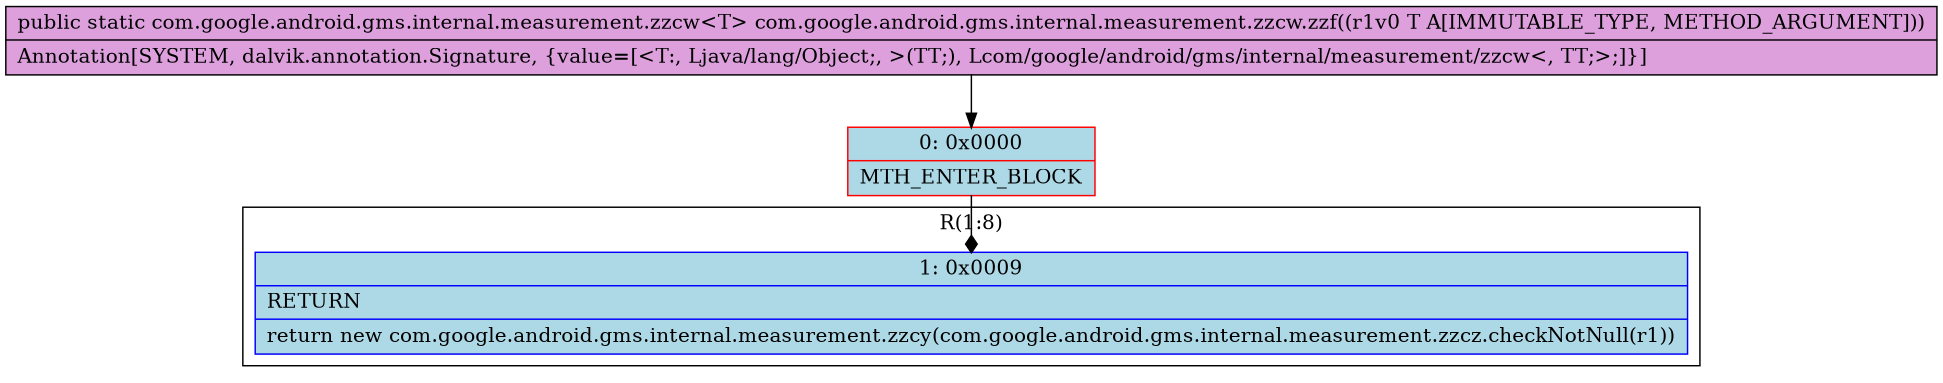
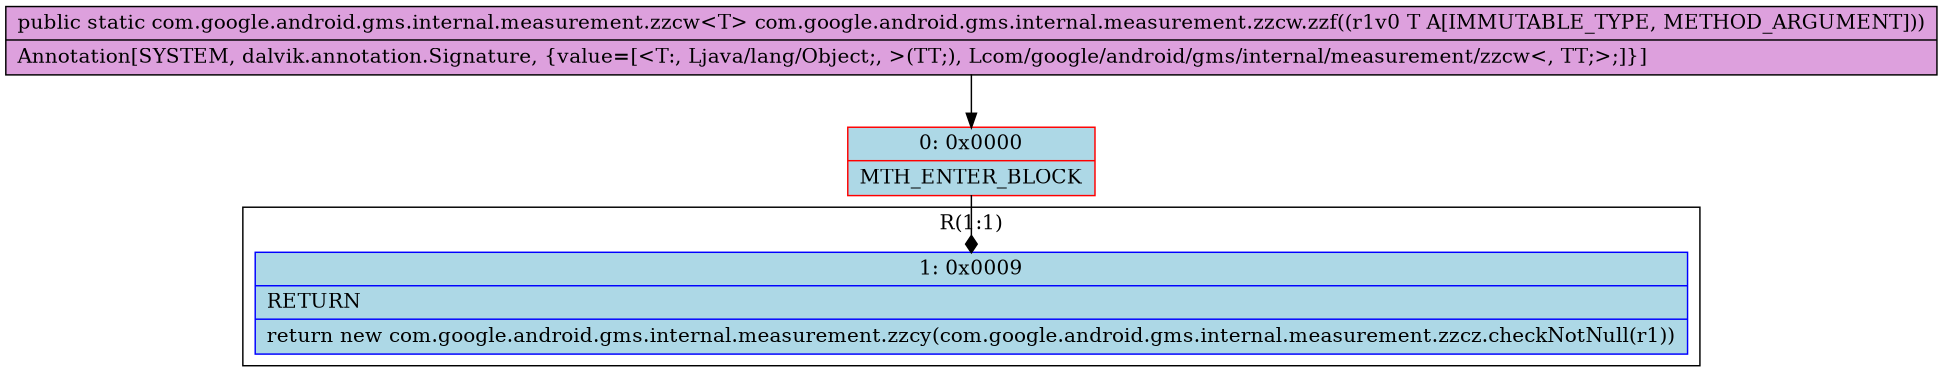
(971, 224) -> (971, 224)
